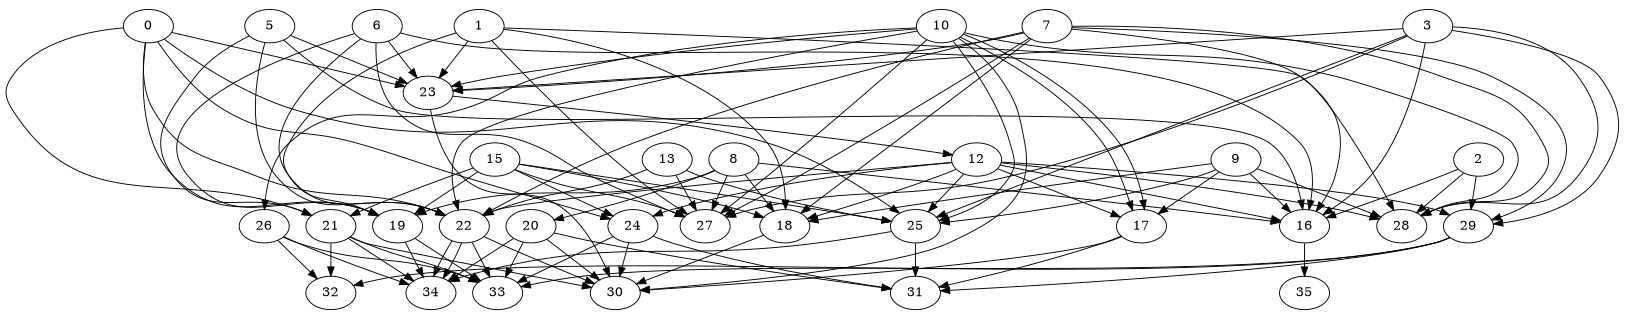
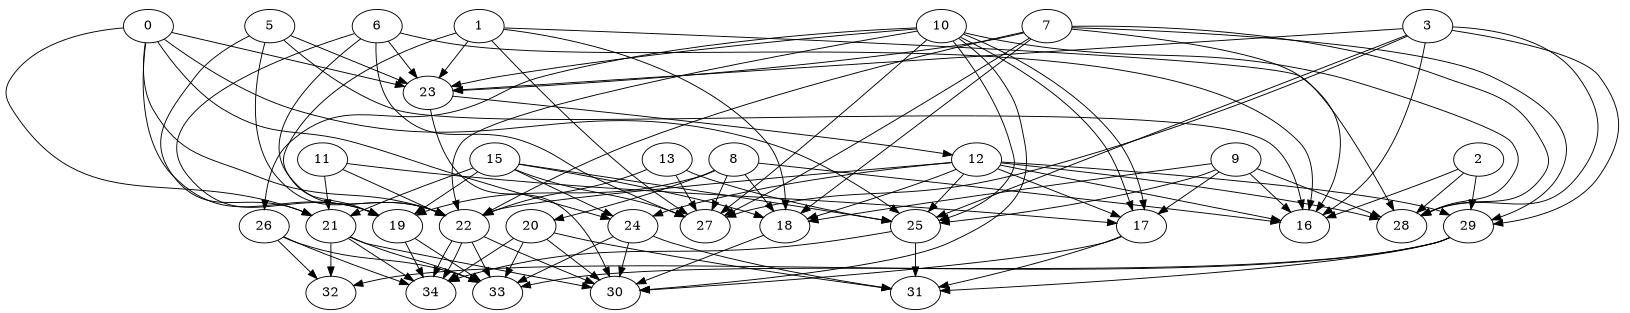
none -> (323, 160)
(1305, 293) -> none
